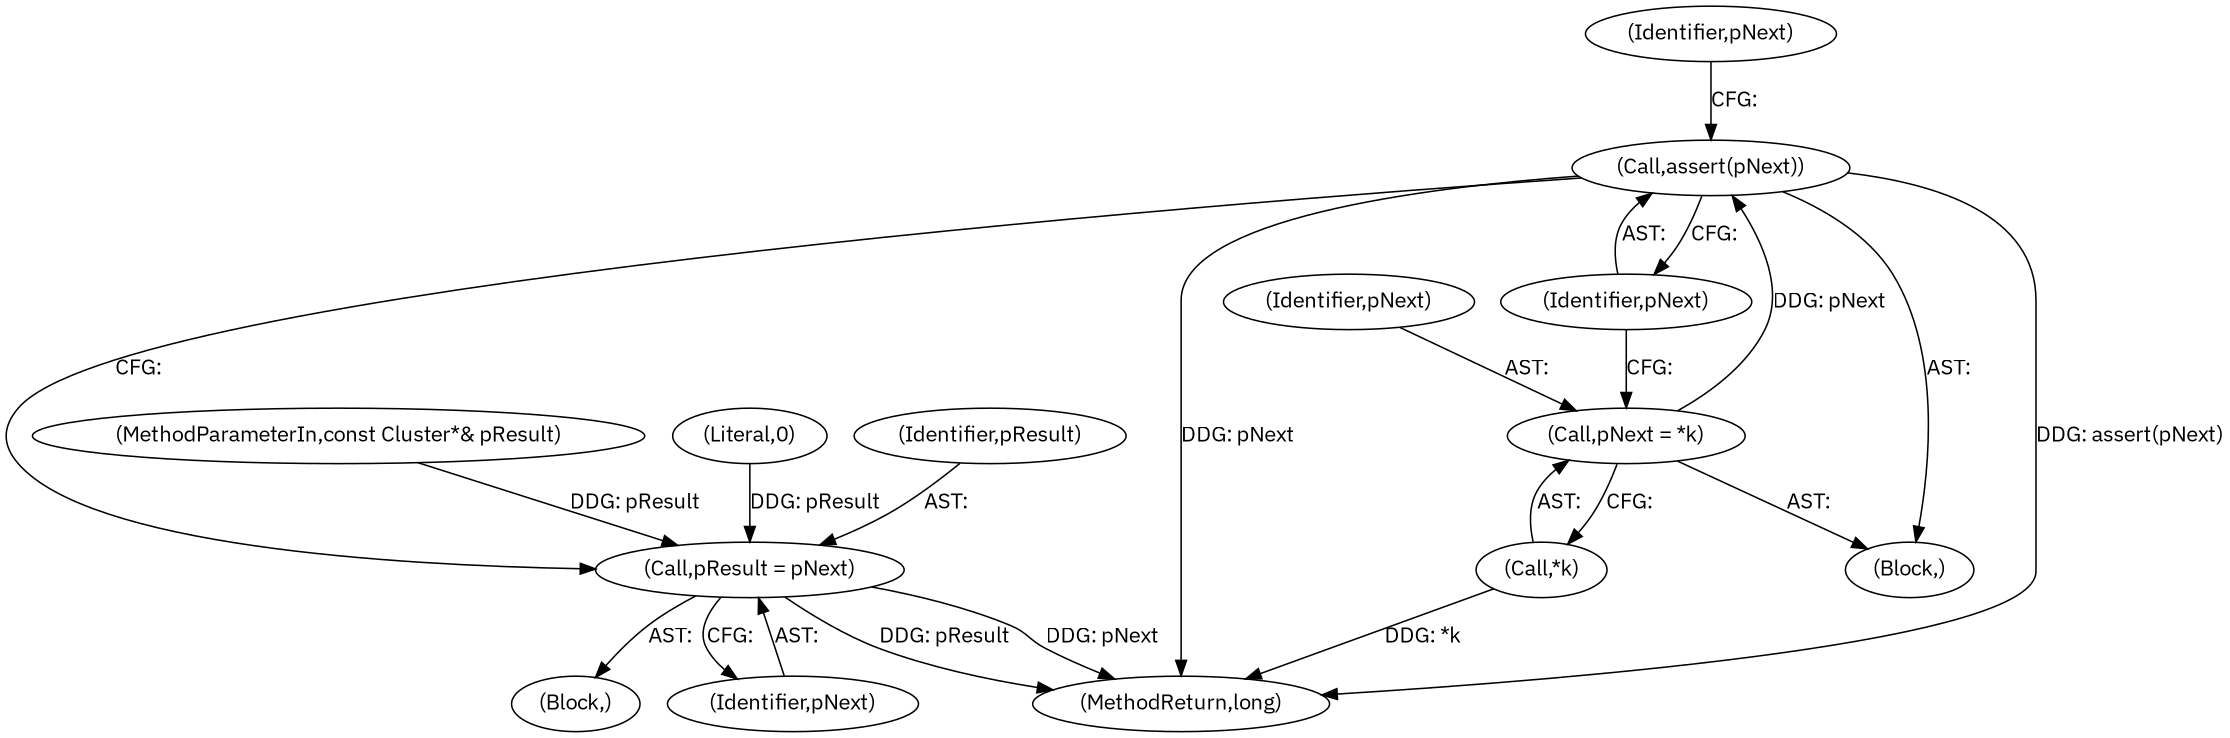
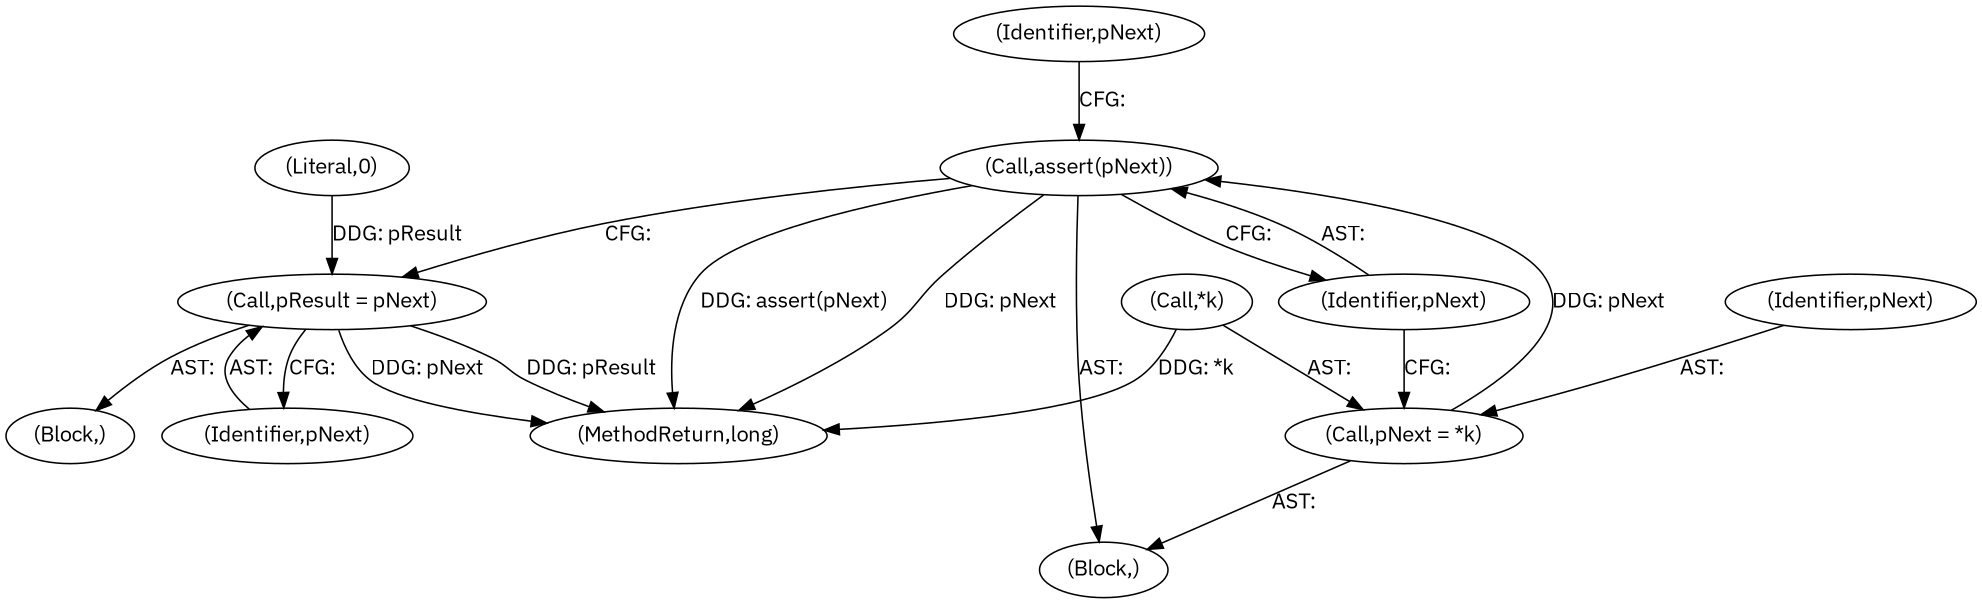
(339, 436) -> none
(990, 436) -> none
(1601, 500) -> none
